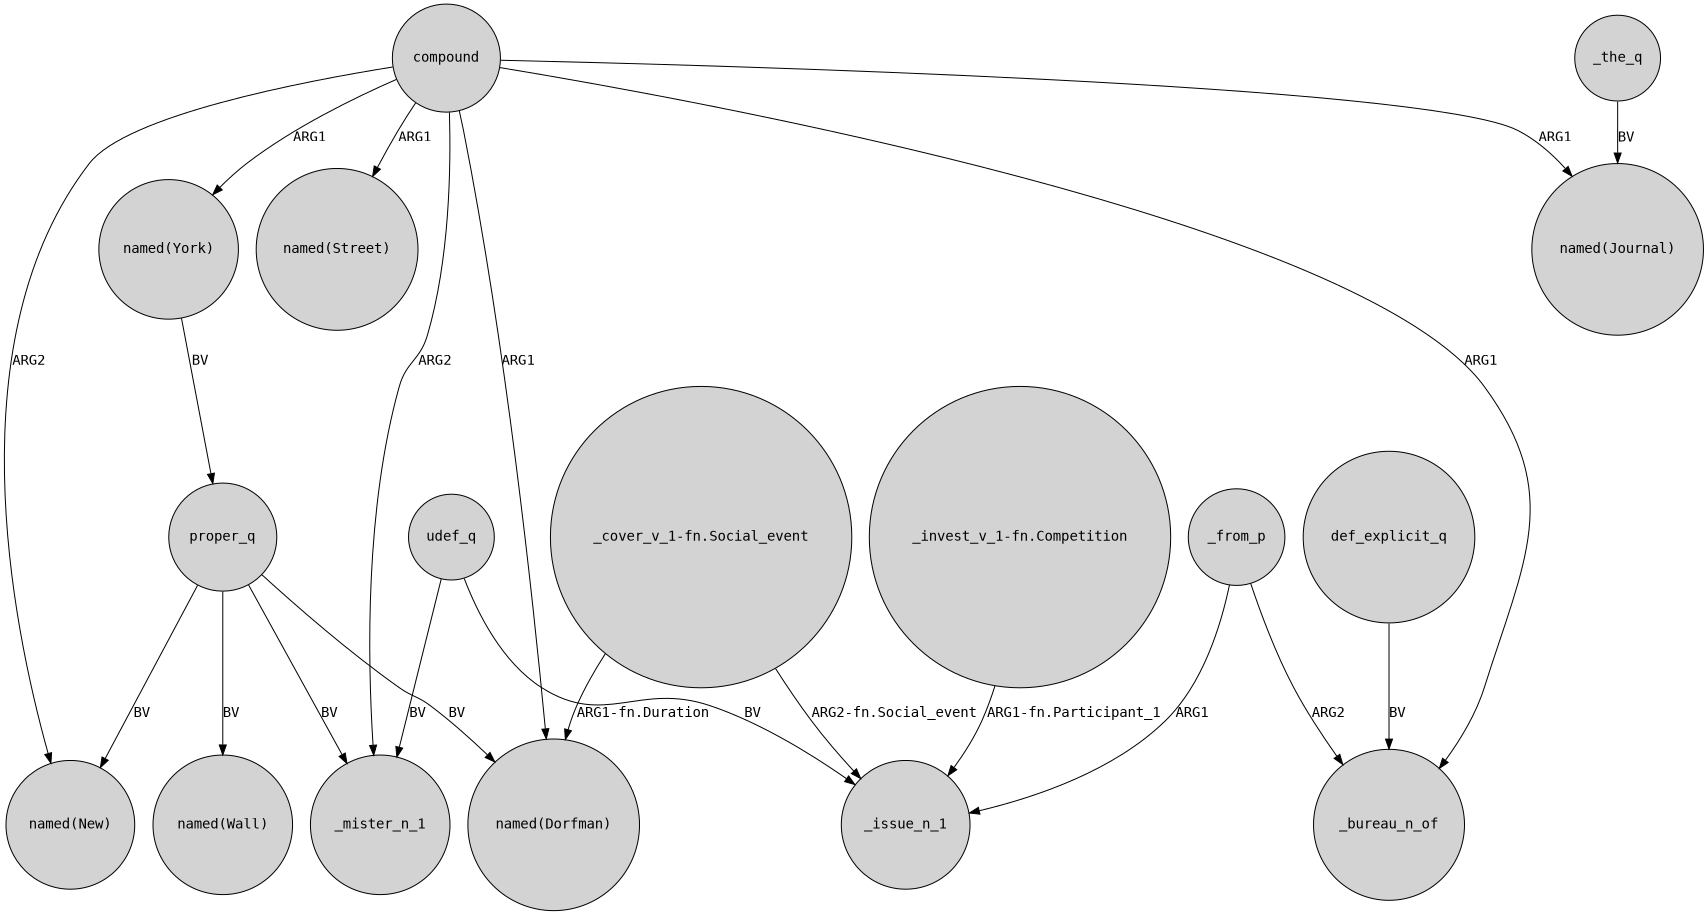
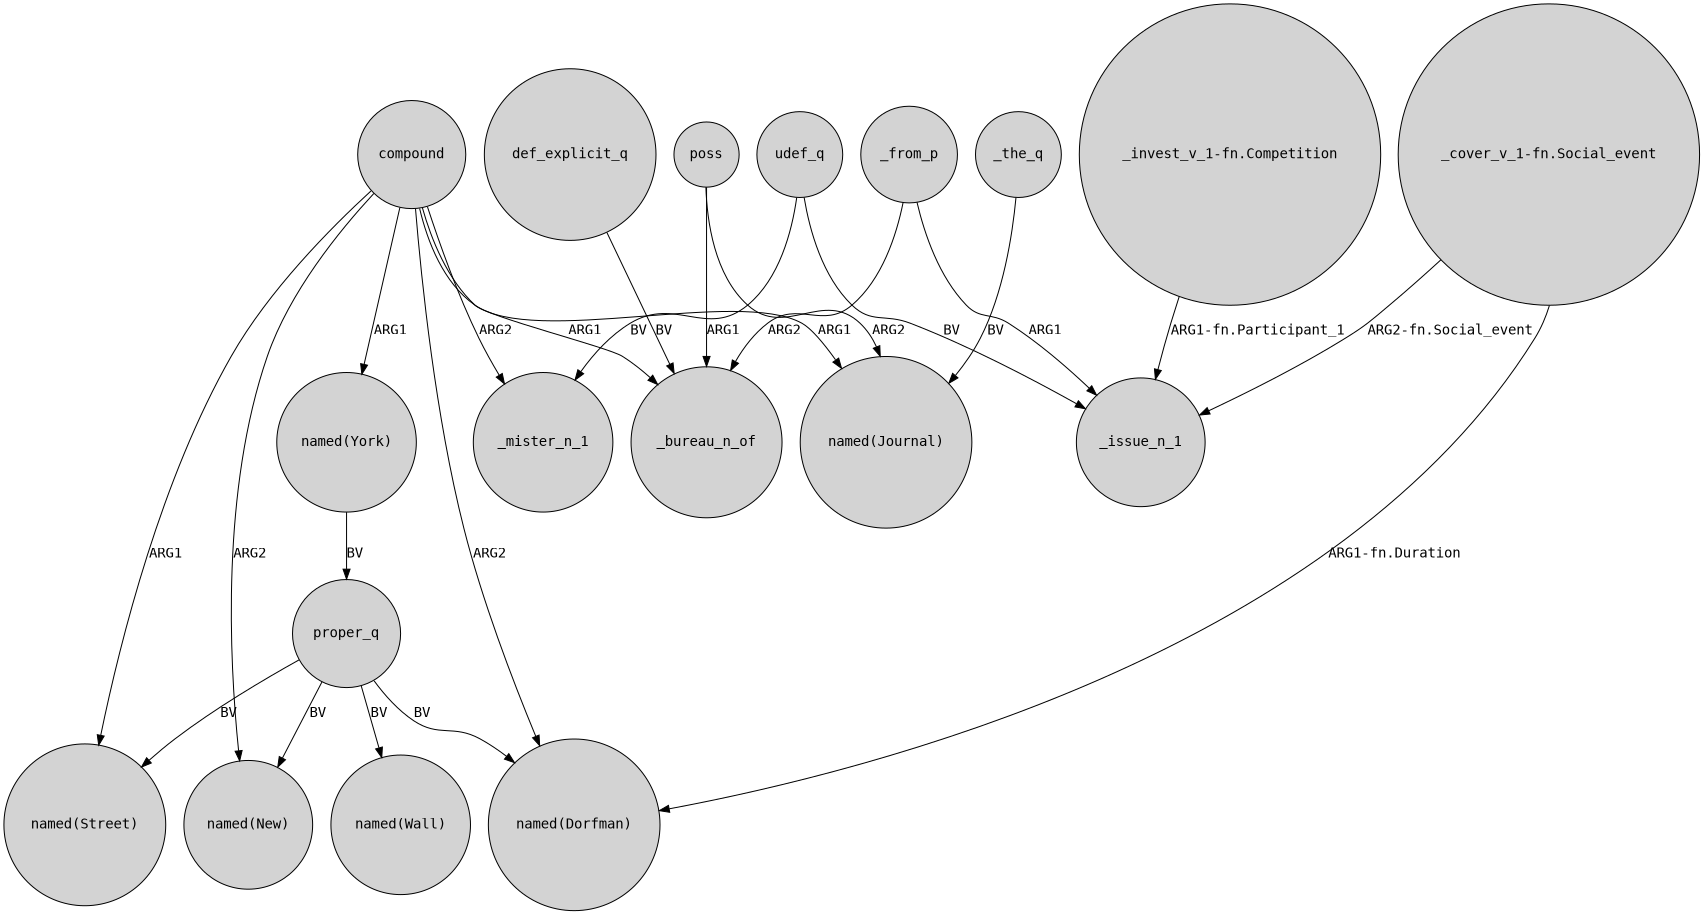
none -> (707, 155)
(519, 361) -> (490, 554)
(295, 670) -> (222, 706)
